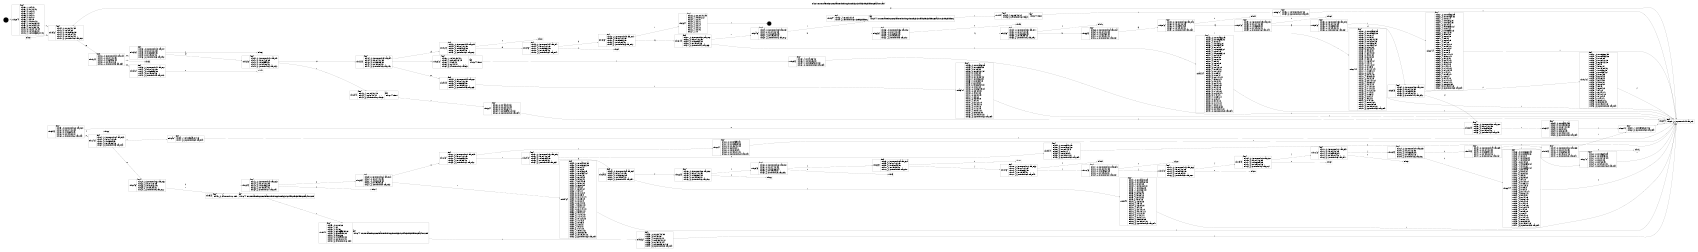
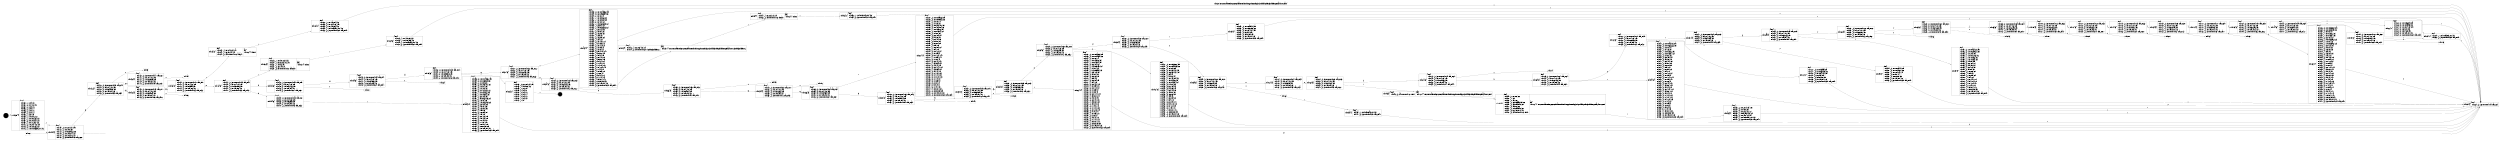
(774, 128) -> (1179, 56)
(146, 140) -> (1317, 103)
